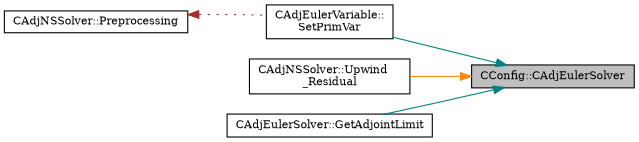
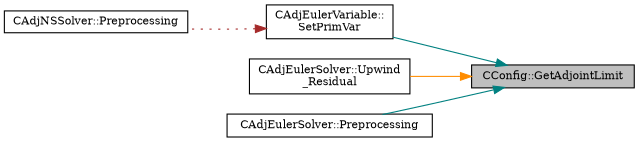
(233, 15) -> (222, 29)
(330, 76) -> (330, 76)
(553, 76) -> (553, 76)
(330, 126) -> (330, 126)
